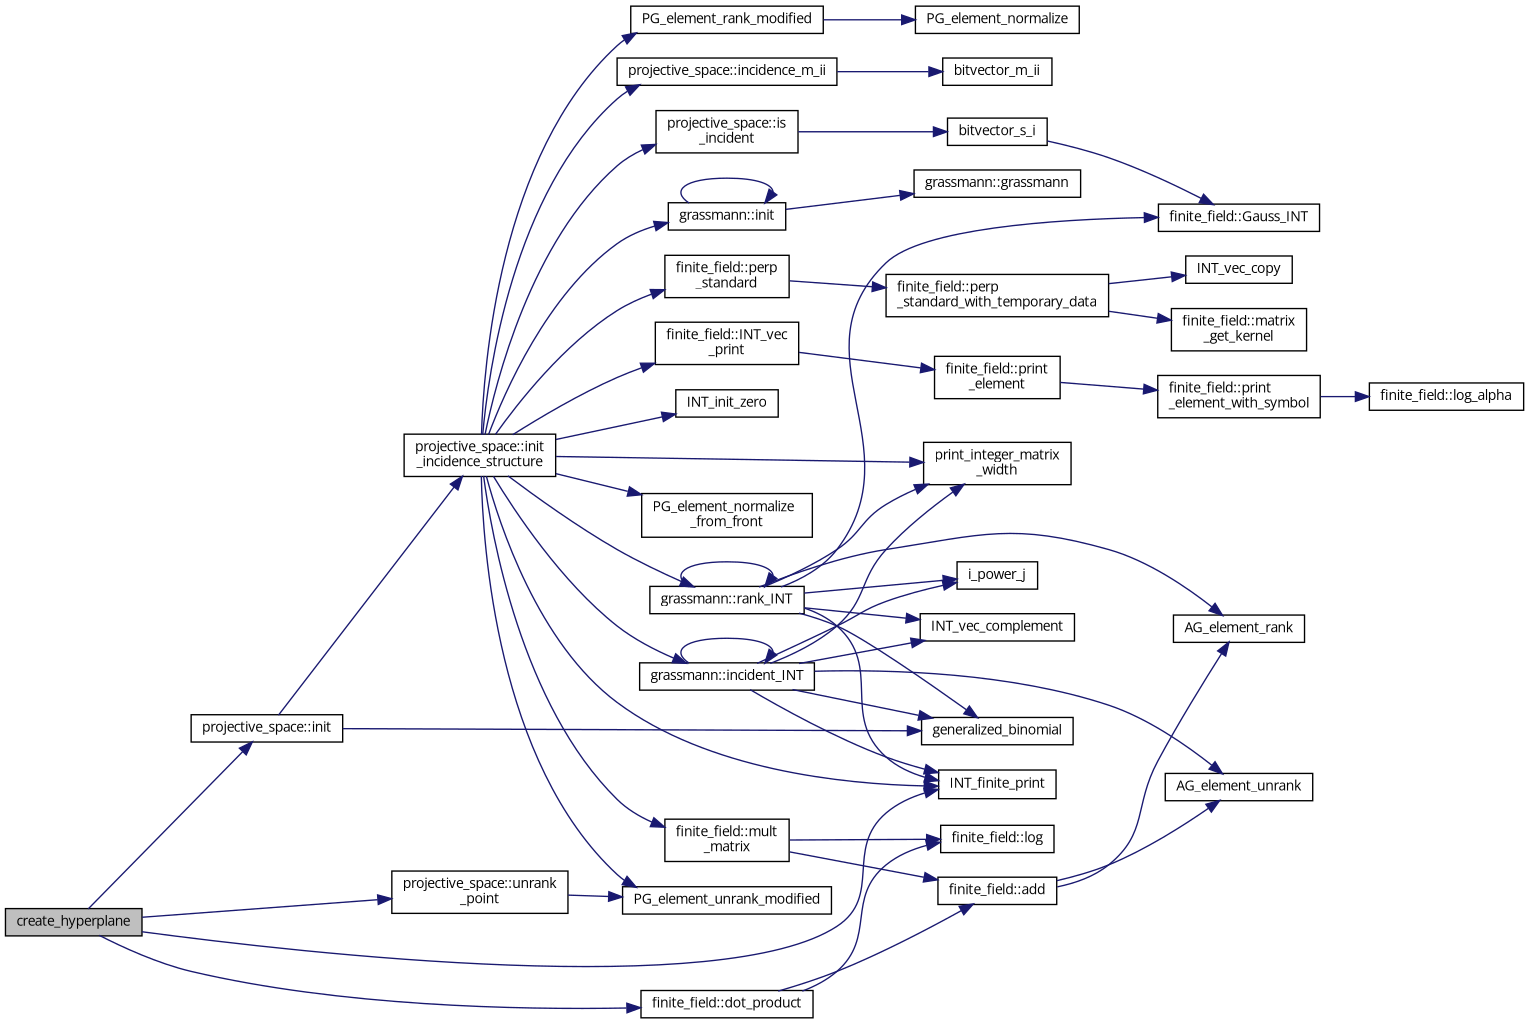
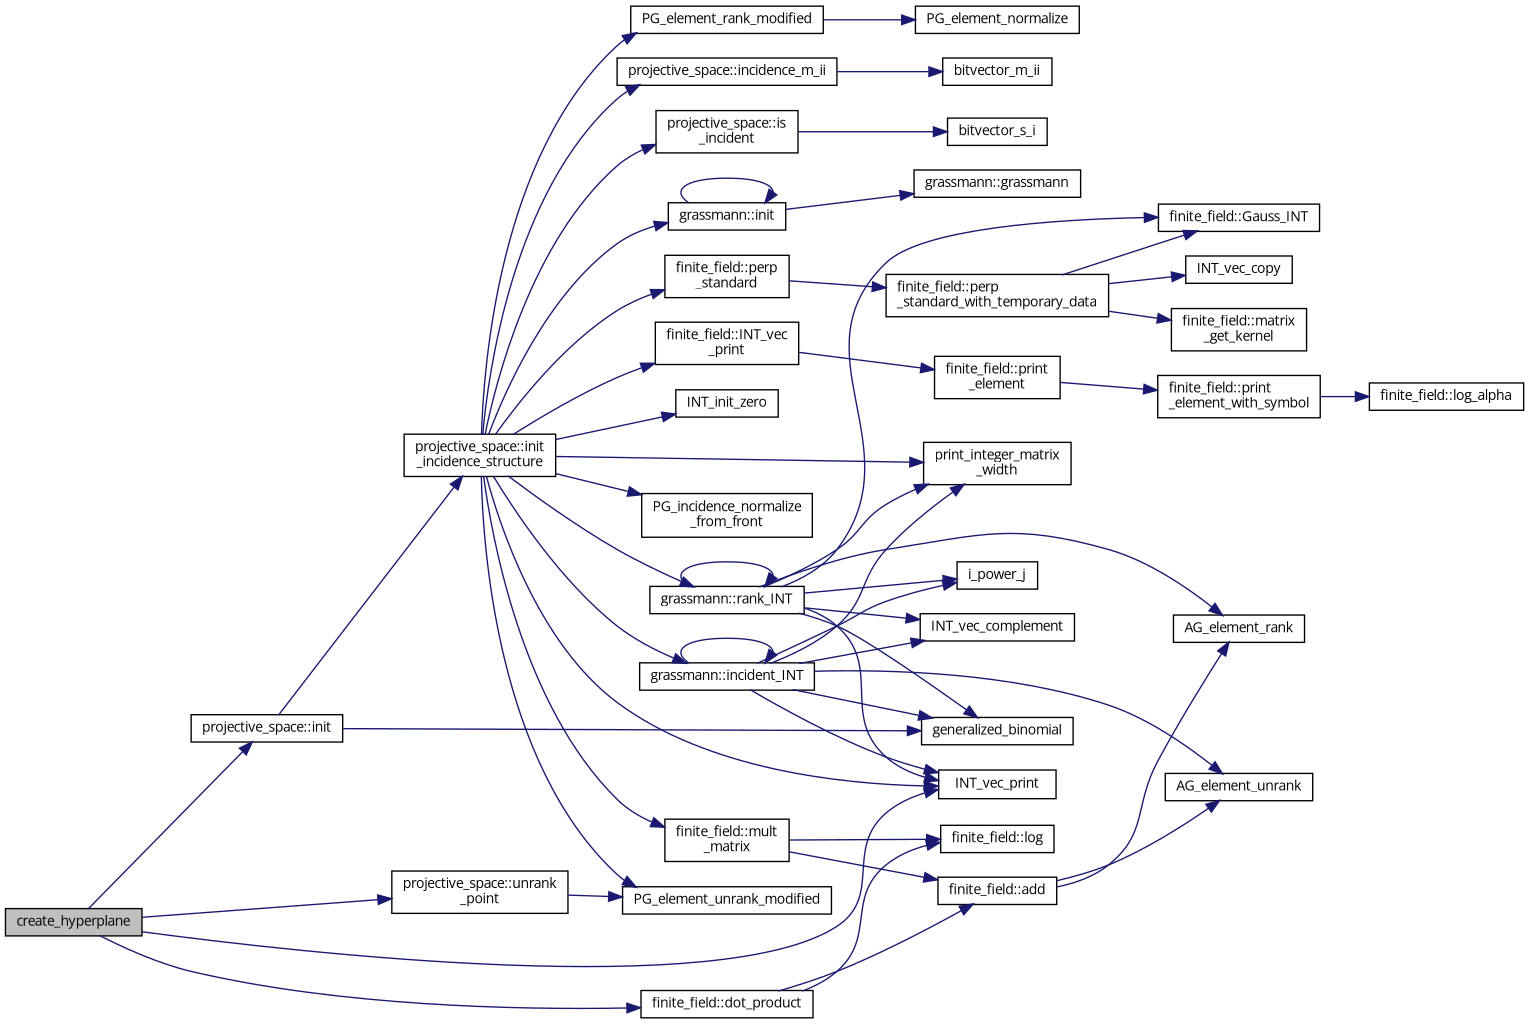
(1126, 164) -> (1123, 255)
(727, 515) -> (727, 515)
(997, 784) -> (997, 784)
